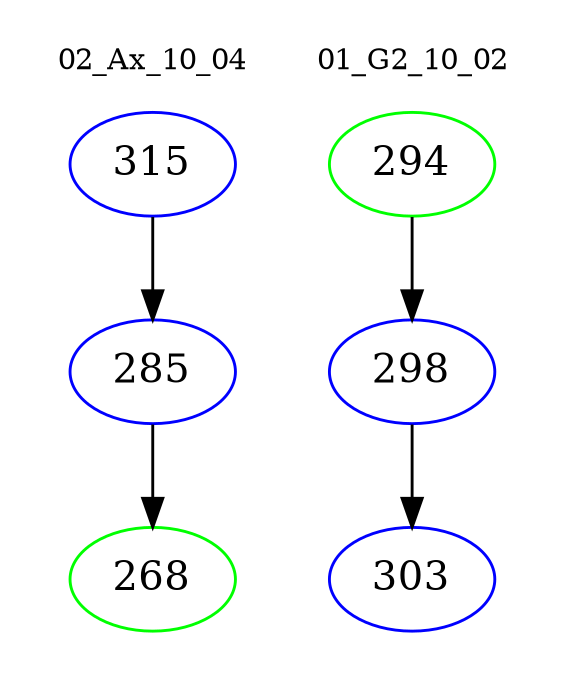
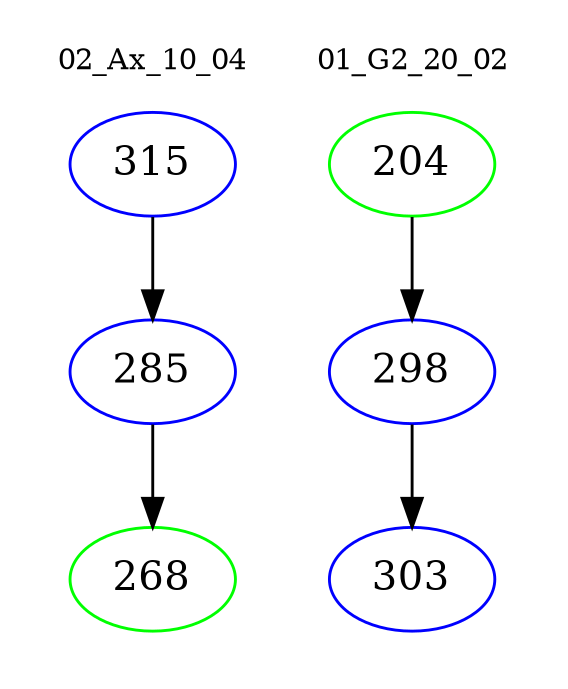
(414, 62) -> (414, 62)
(412, 164) -> (412, 164)
